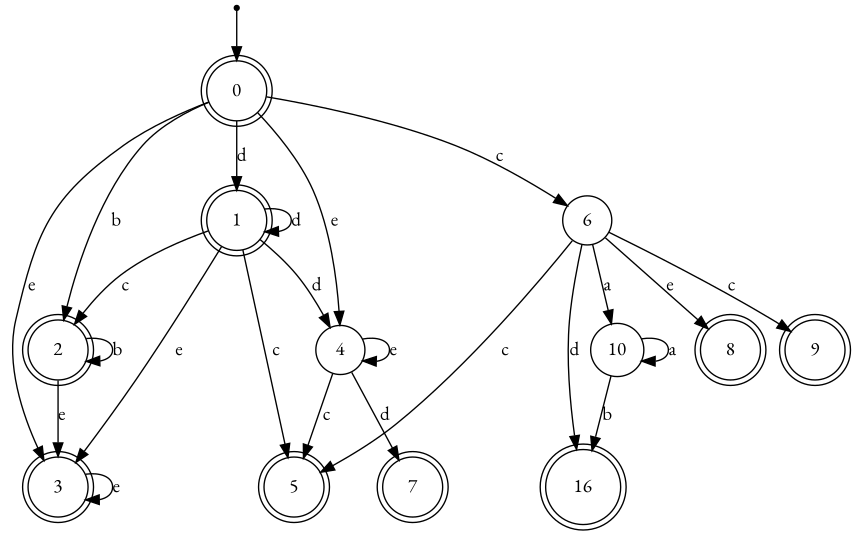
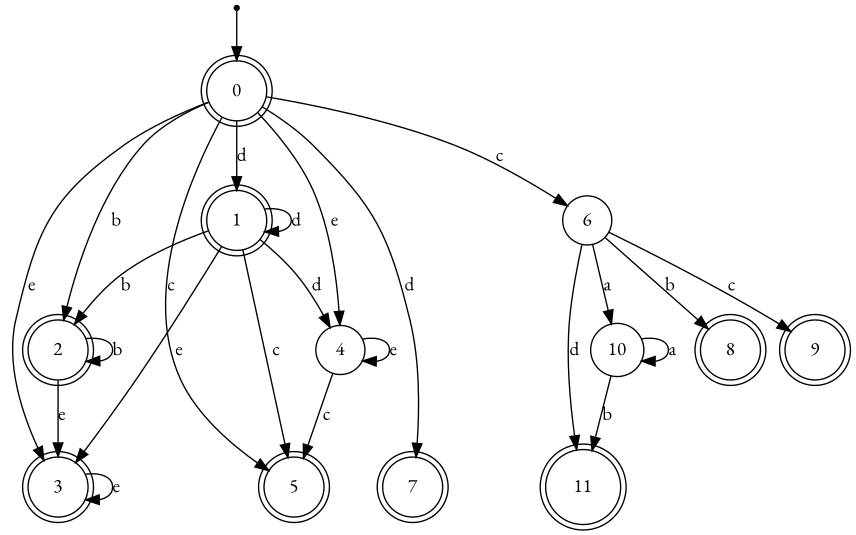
(126, 285) -> (126, 285)
(670, 285) -> (670, 285)
(462, 364) -> (166, 302)
(372, 410) -> (389, 251)
(583, 487) -> (583, 487)
